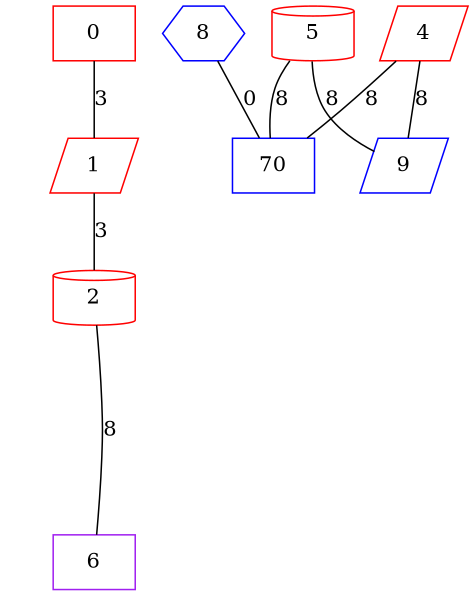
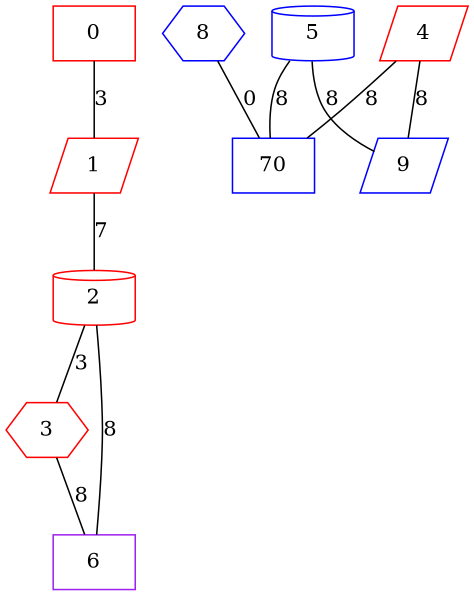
(313, 33) -> (313, 33)
(102, 232) -> (102, 232)
none -> (47, 430)
